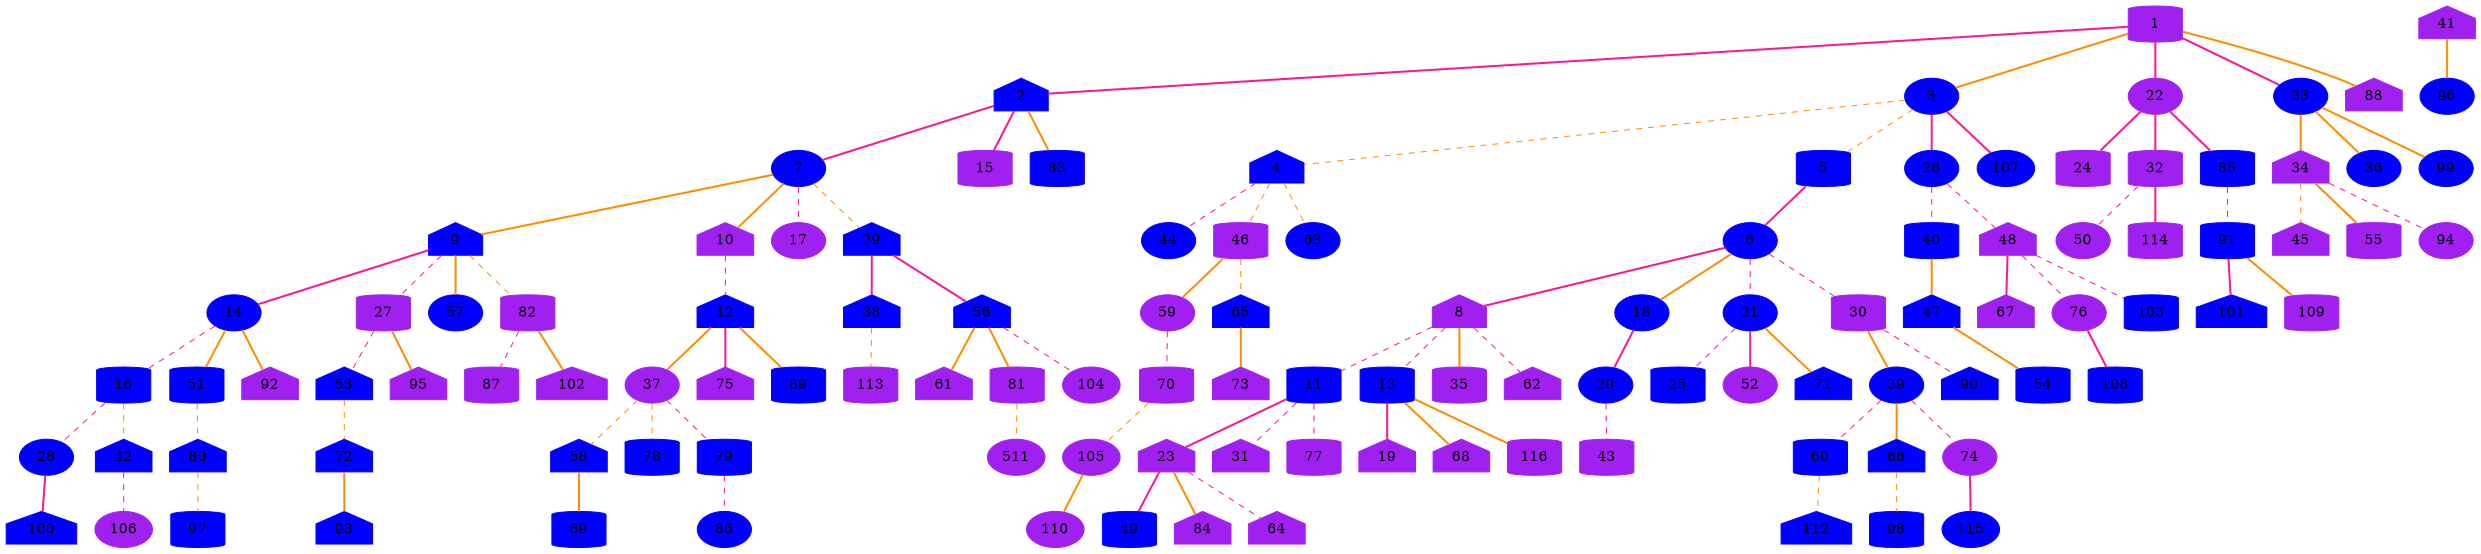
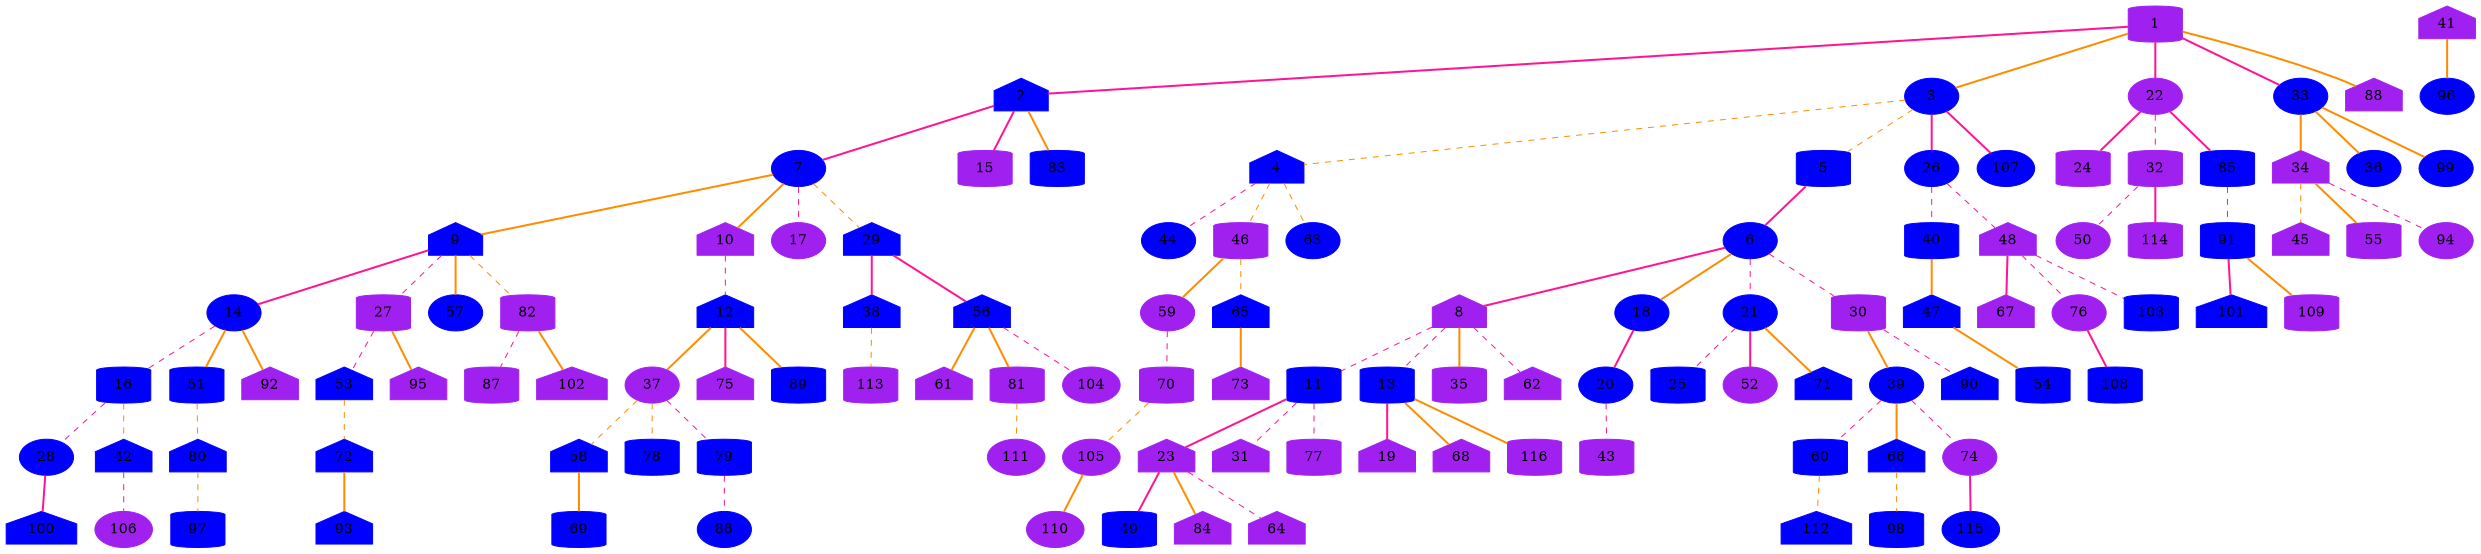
(2155, 132) -> (2155, 132)
(1016, 457) -> (1016, 457)
